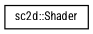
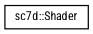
(47, 17) -> (47, 17)
